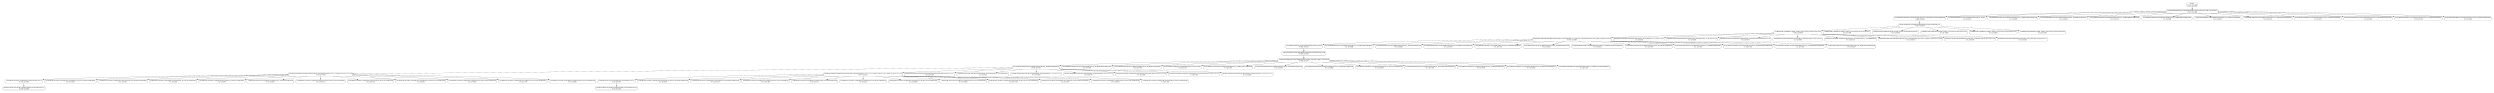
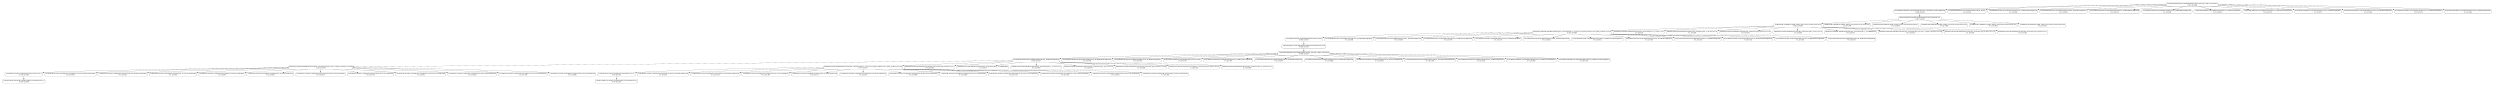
(2192, 4) -> none
